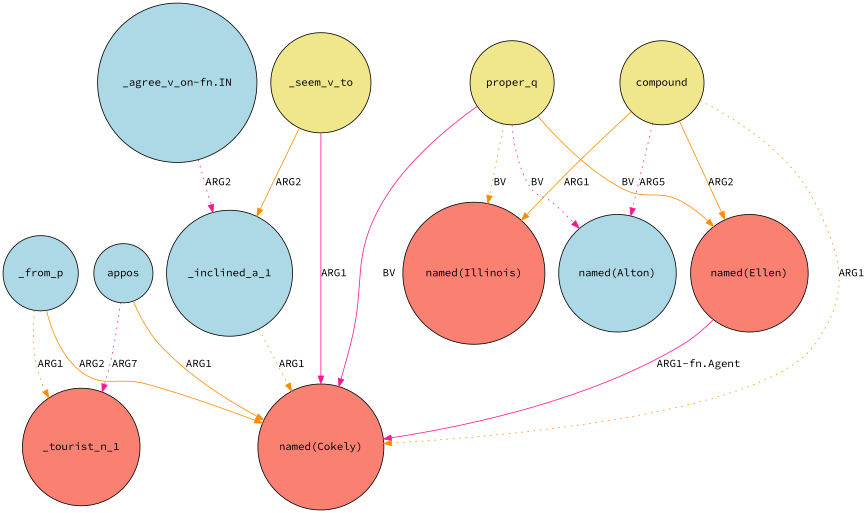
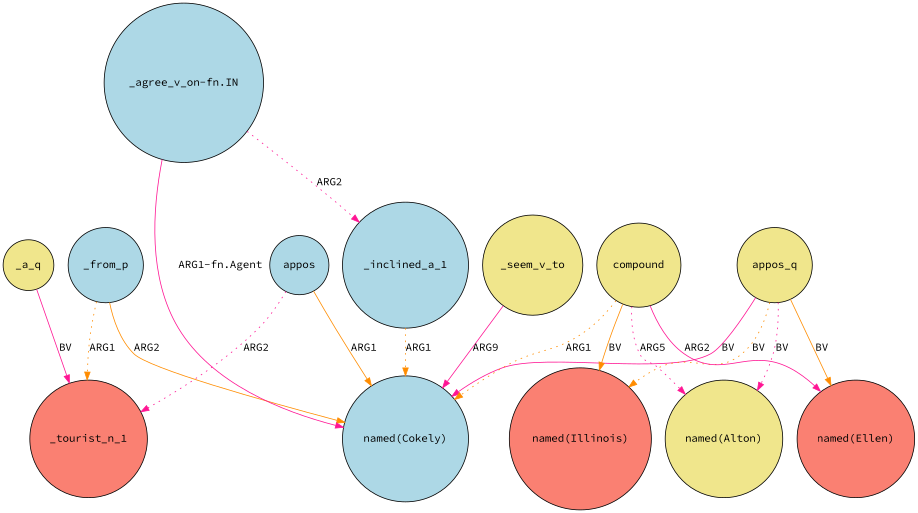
(512, 83) -> (775, 265)
(700, 167) -> (737, 363)
(280, 169) -> none
(577, 182) -> (615, 348)
none -> (28, 265)
(334, 273) -> (486, 348)
(617, 273) -> (724, 439)
(125, 364) -> (256, 348)
(560, 399) -> (183, 335)
(321, 447) -> (405, 439)
